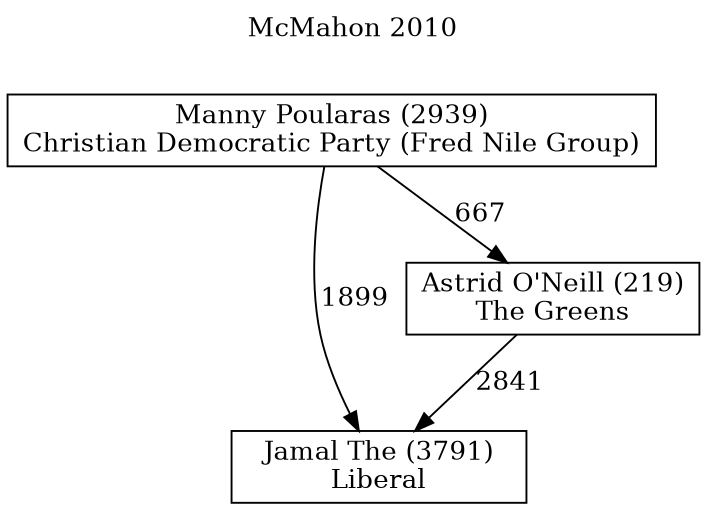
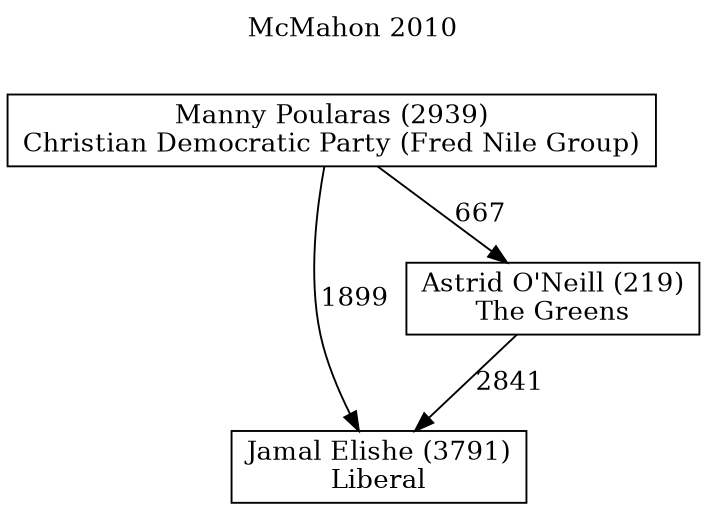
(379, 467) -> (379, 467)
